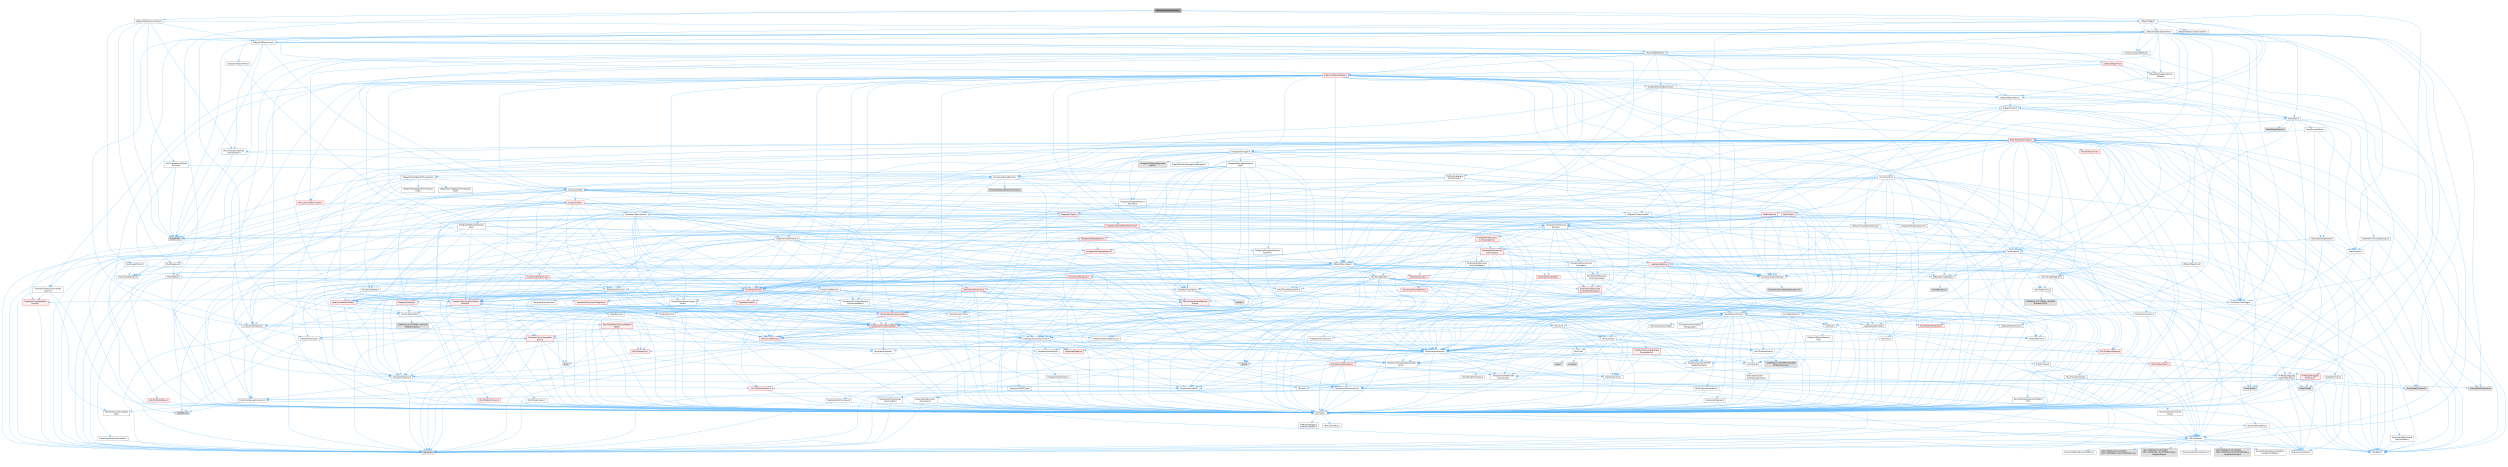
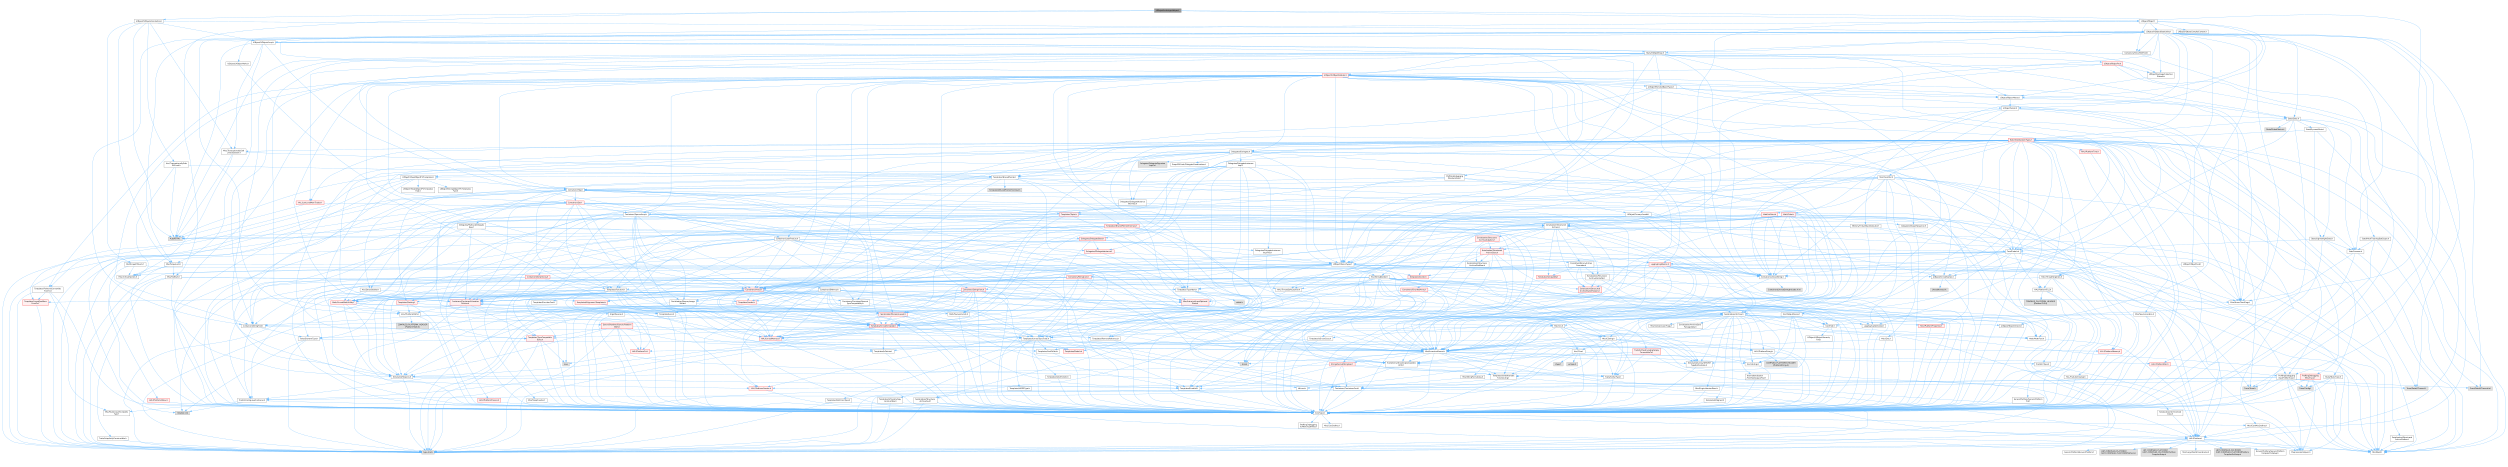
(1058, 34) -> (1047, 35)
(1520, 258) -> (1560, 273)
